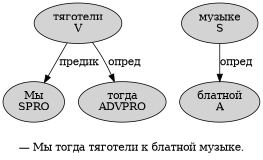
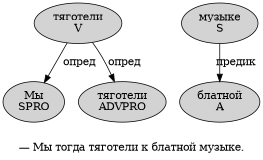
(79, 63) -> (79, 63)
(236, 63) -> (236, 63)
(122, 102) -> (122, 102)
